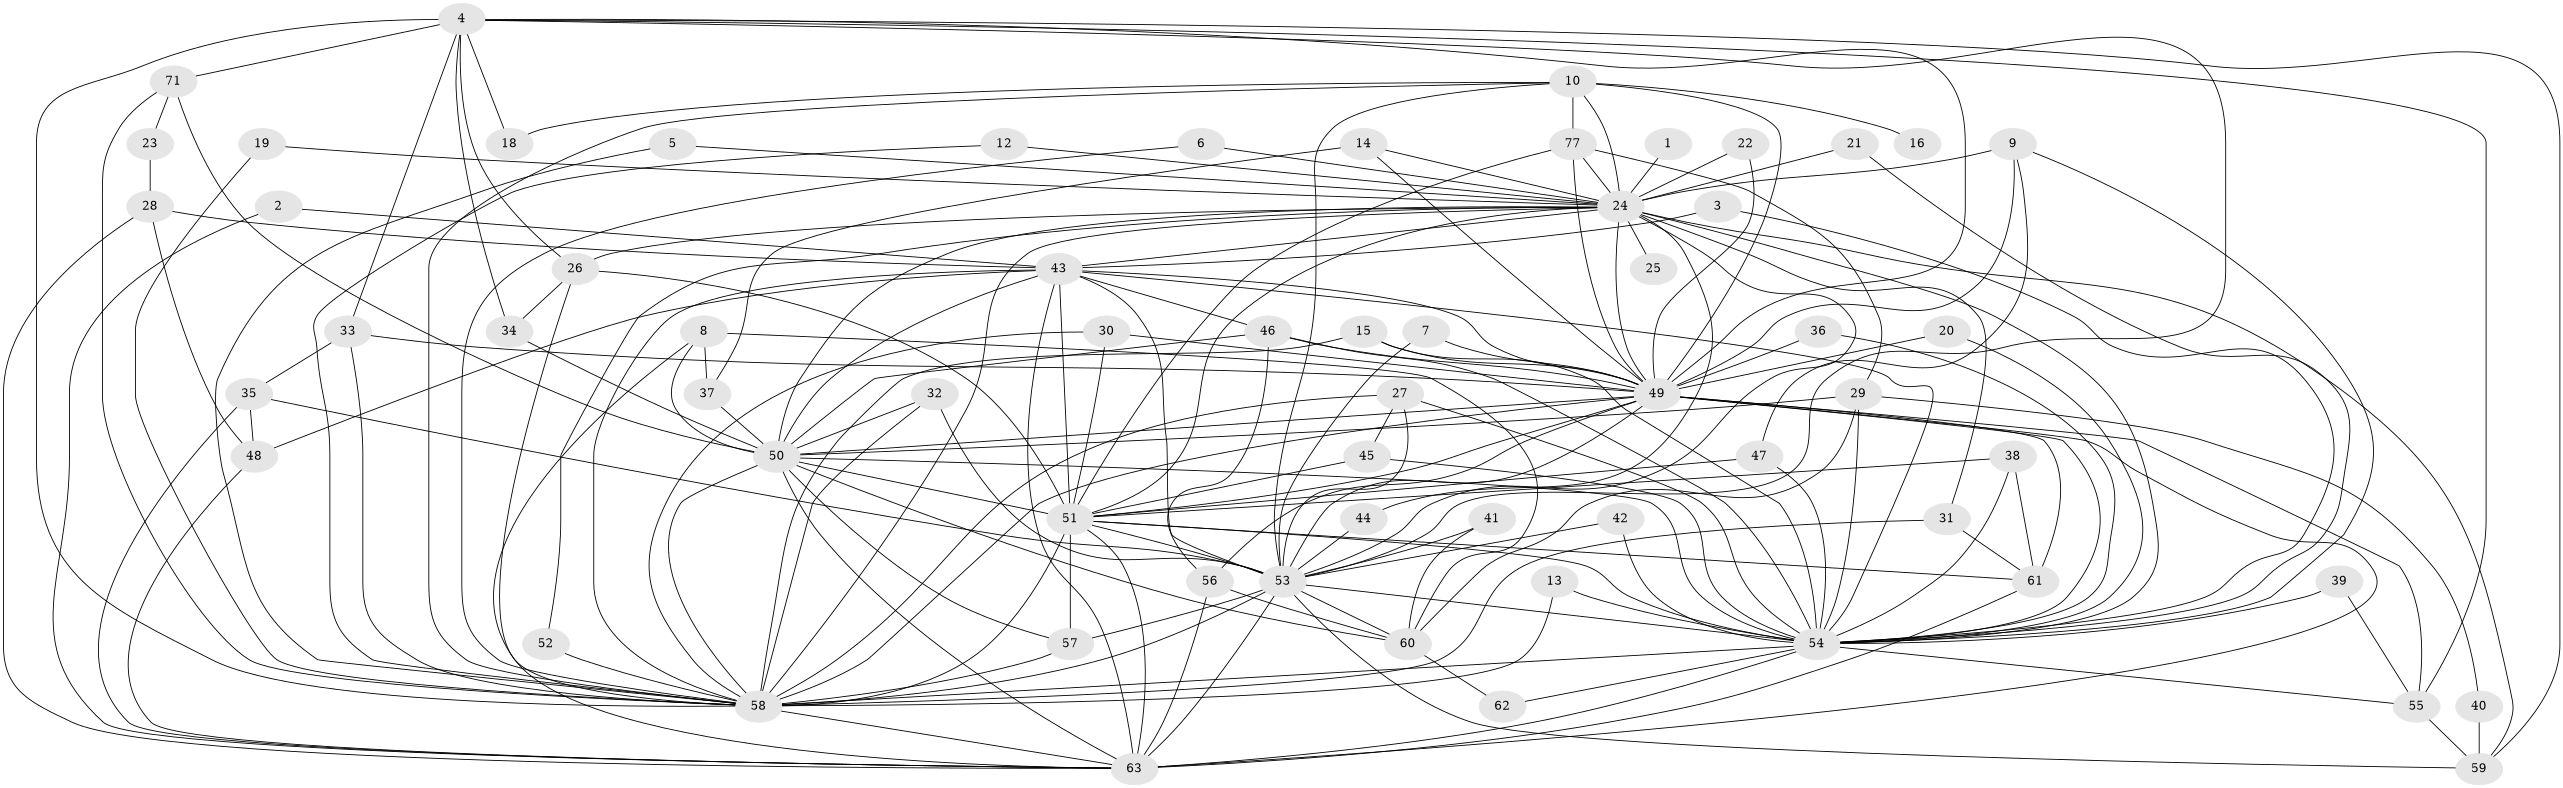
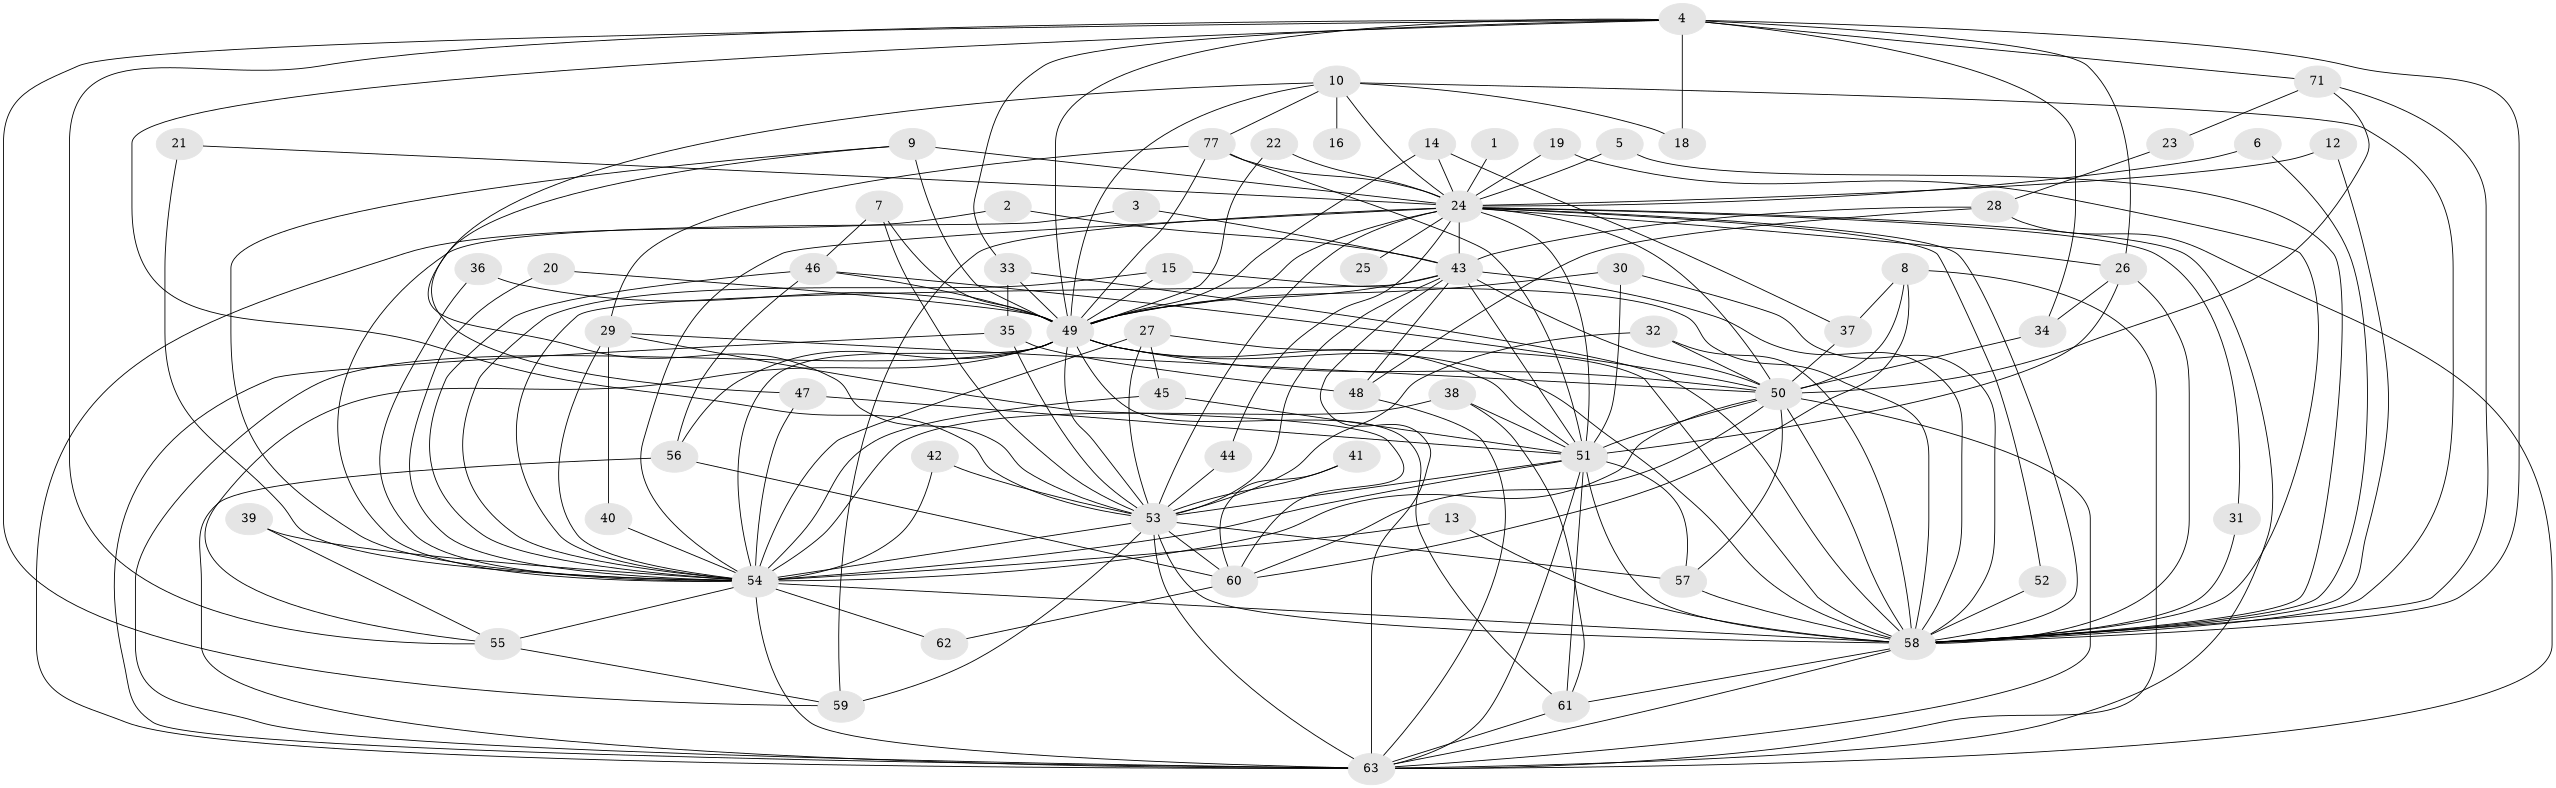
(1164, 300) -> (846, 238)
none -> (2272, 512)
(1991, 550) -> (1739, 675)
(2479, 738) -> (682, 550)
